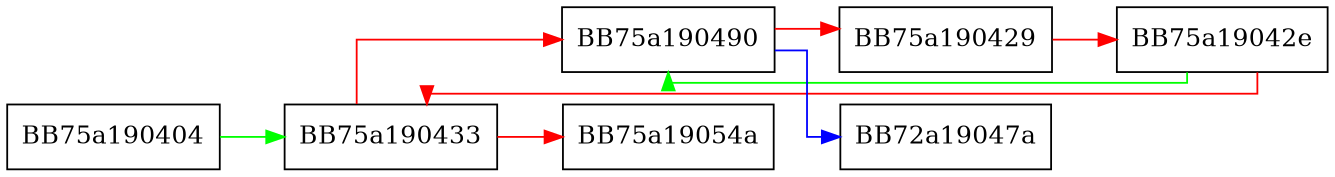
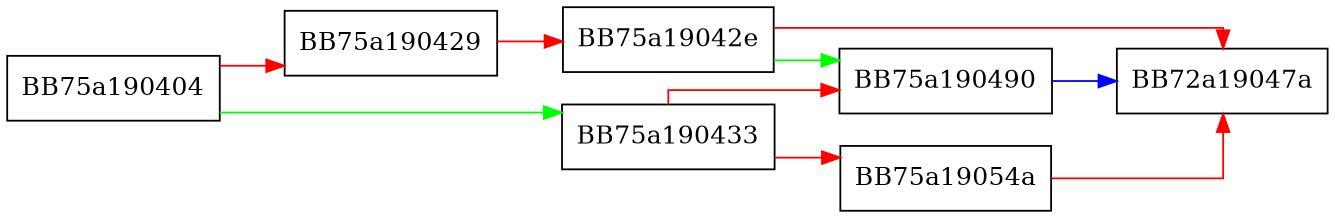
(798, 29) -> (243, 66)
(852, 94) -> (1000, 28)
none -> (1160, 178)
